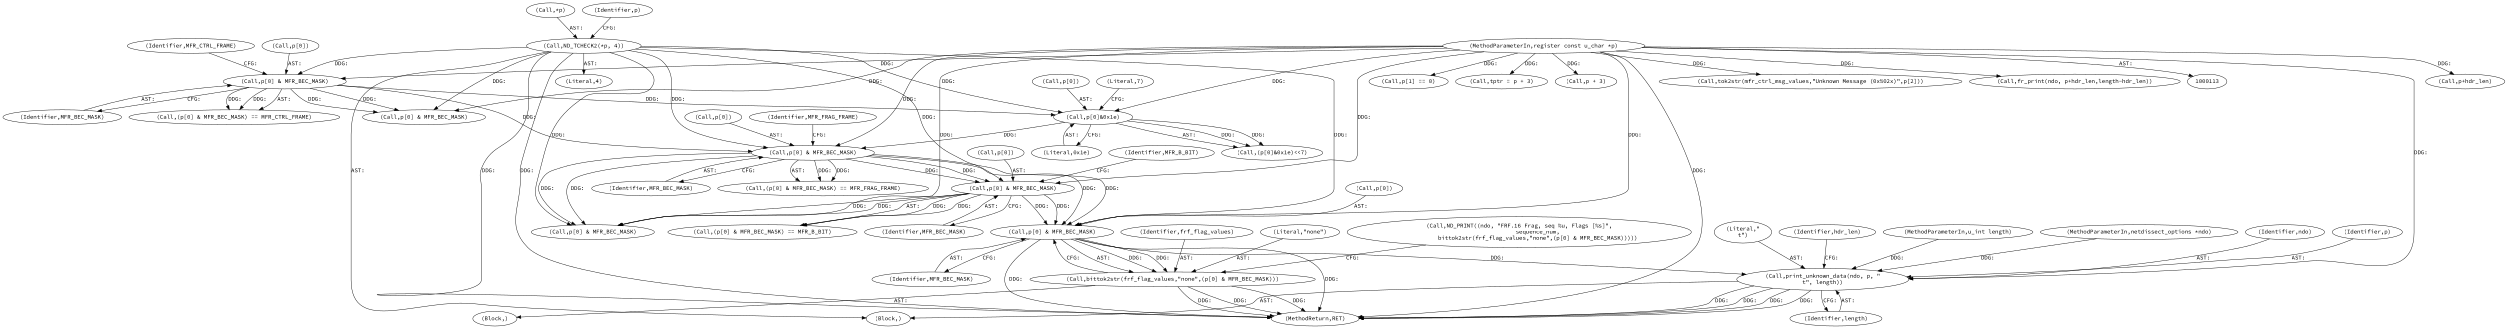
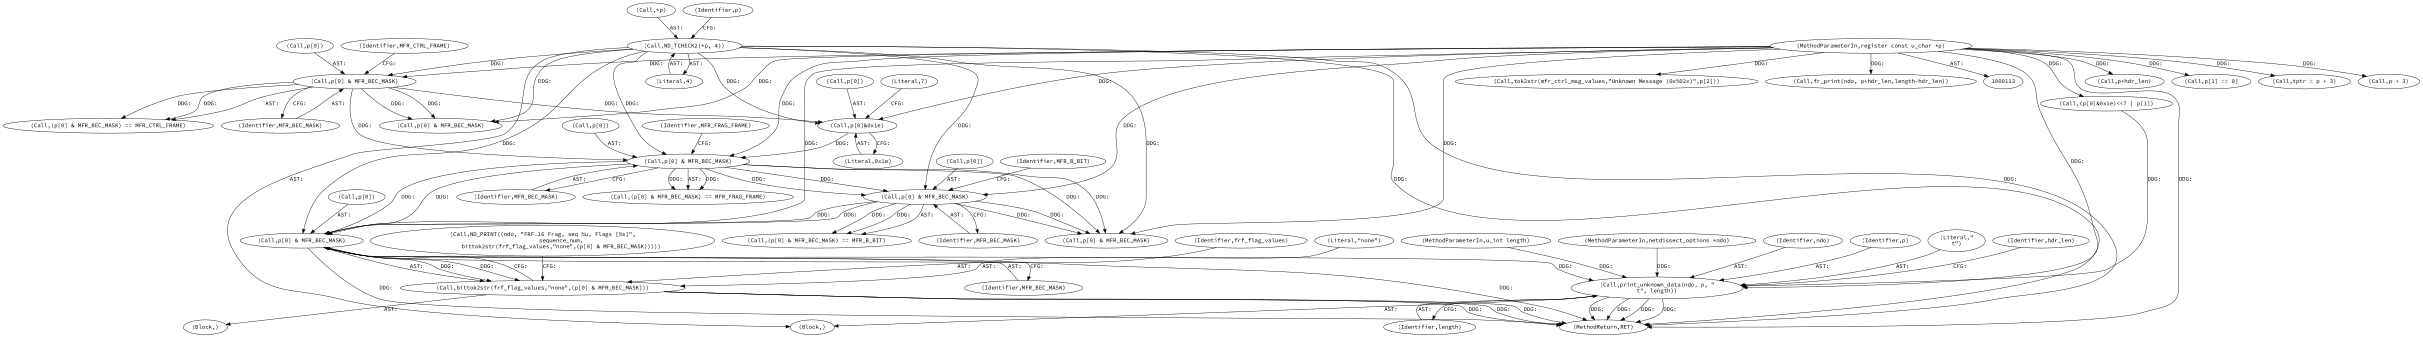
none -> (669, 65)
none -> (2107, 104)
(1272, 153) -> none
